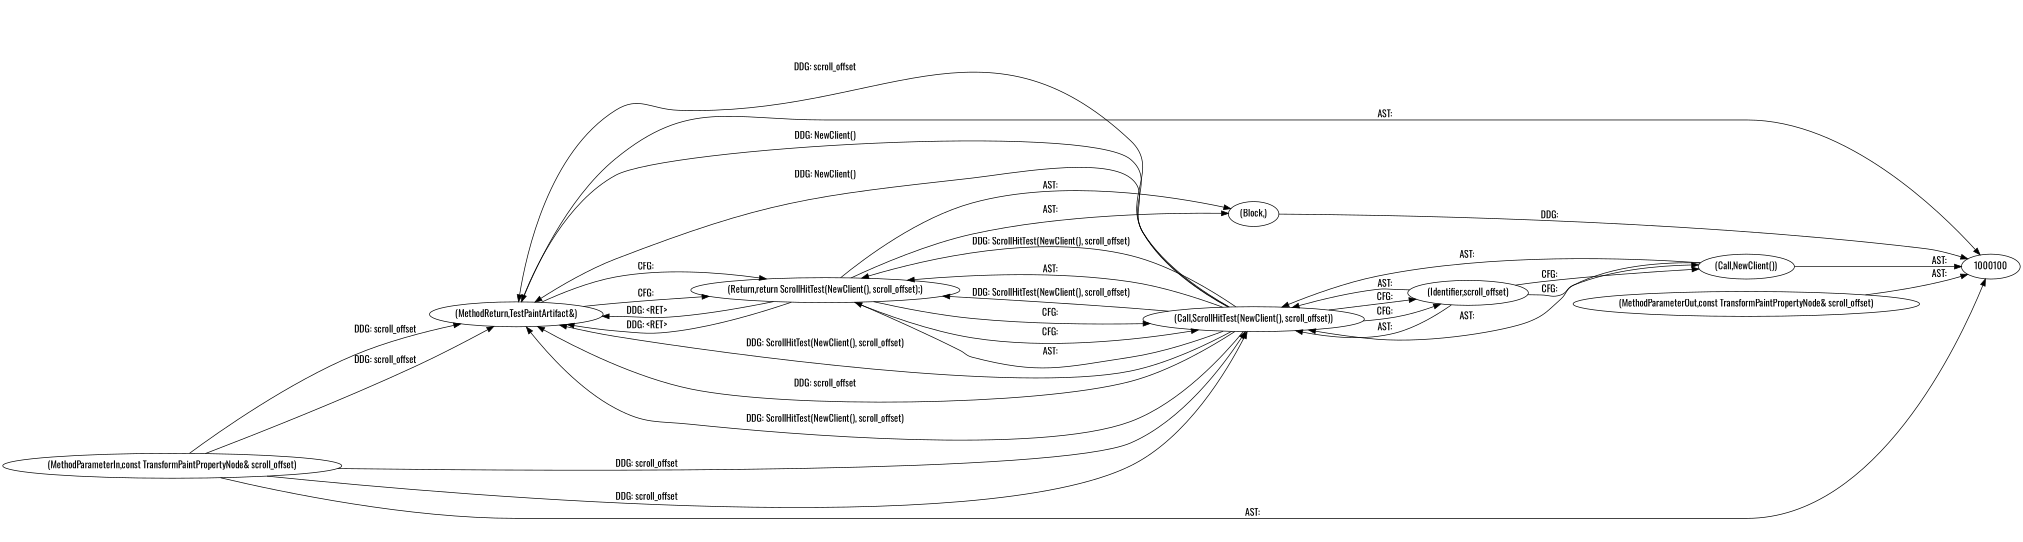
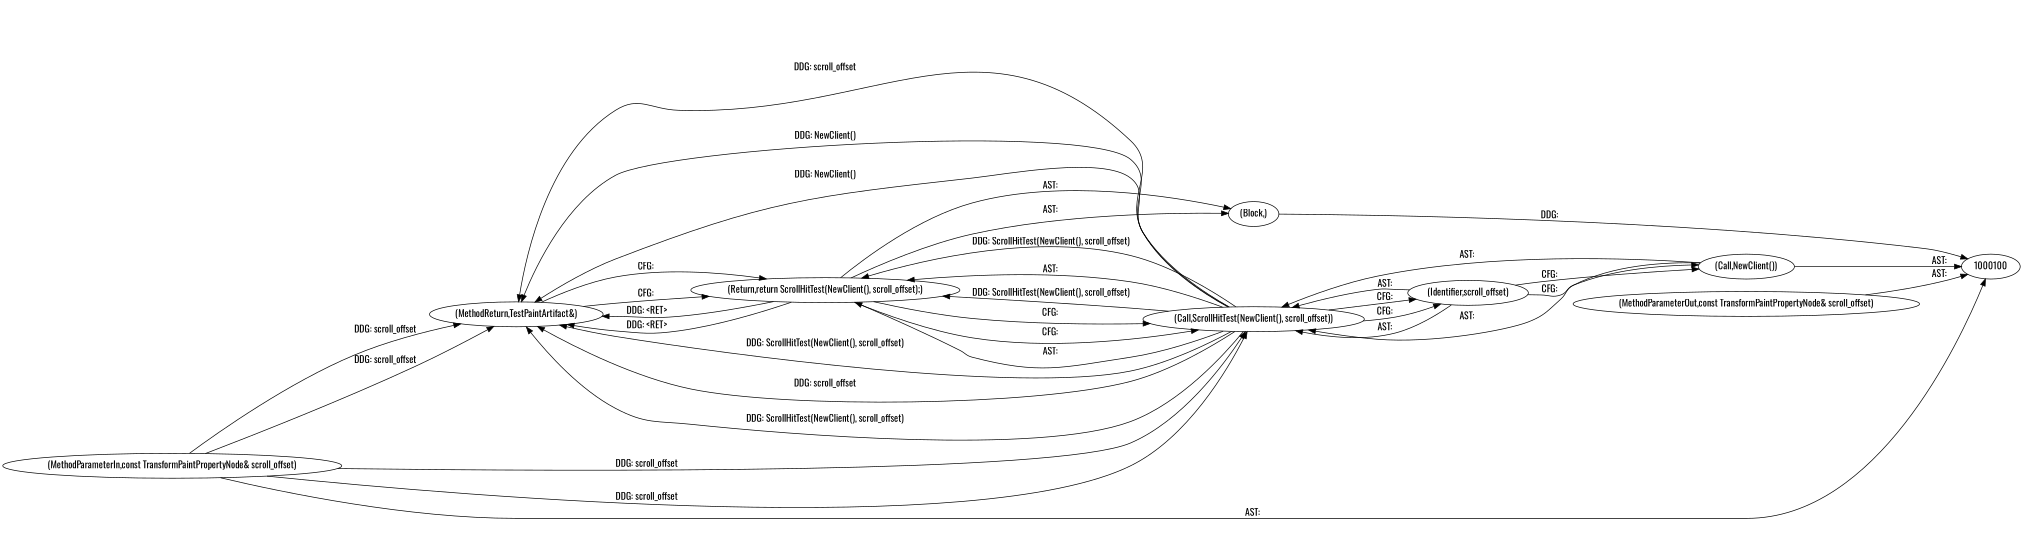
(1224, 120) -> none
